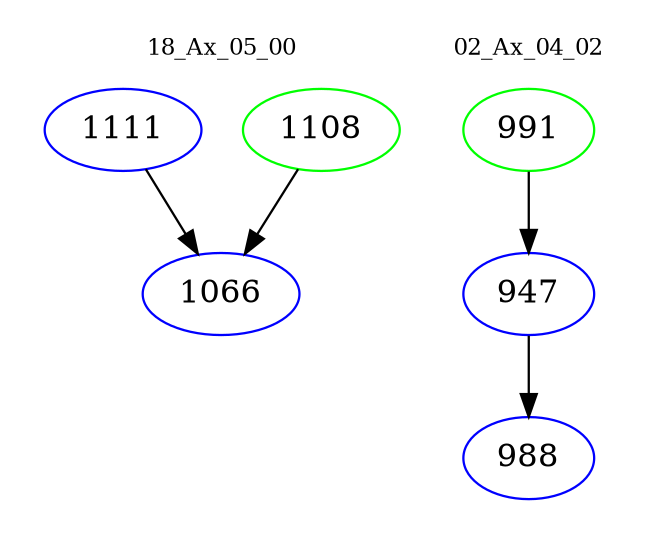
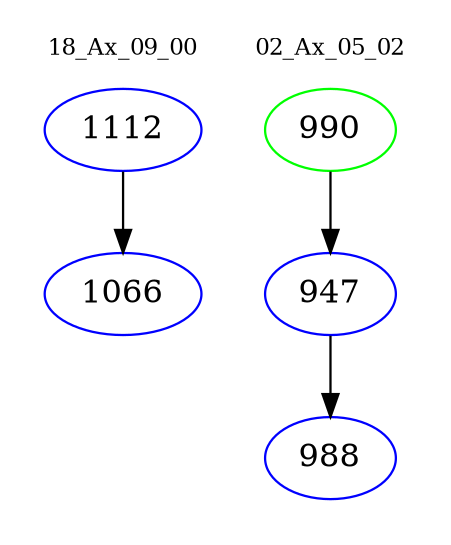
(222, 49) -> (123, 49)
(529, 49) -> (330, 49)
(123, 130) -> (123, 130)
(321, 130) -> none
(529, 130) -> (330, 130)
